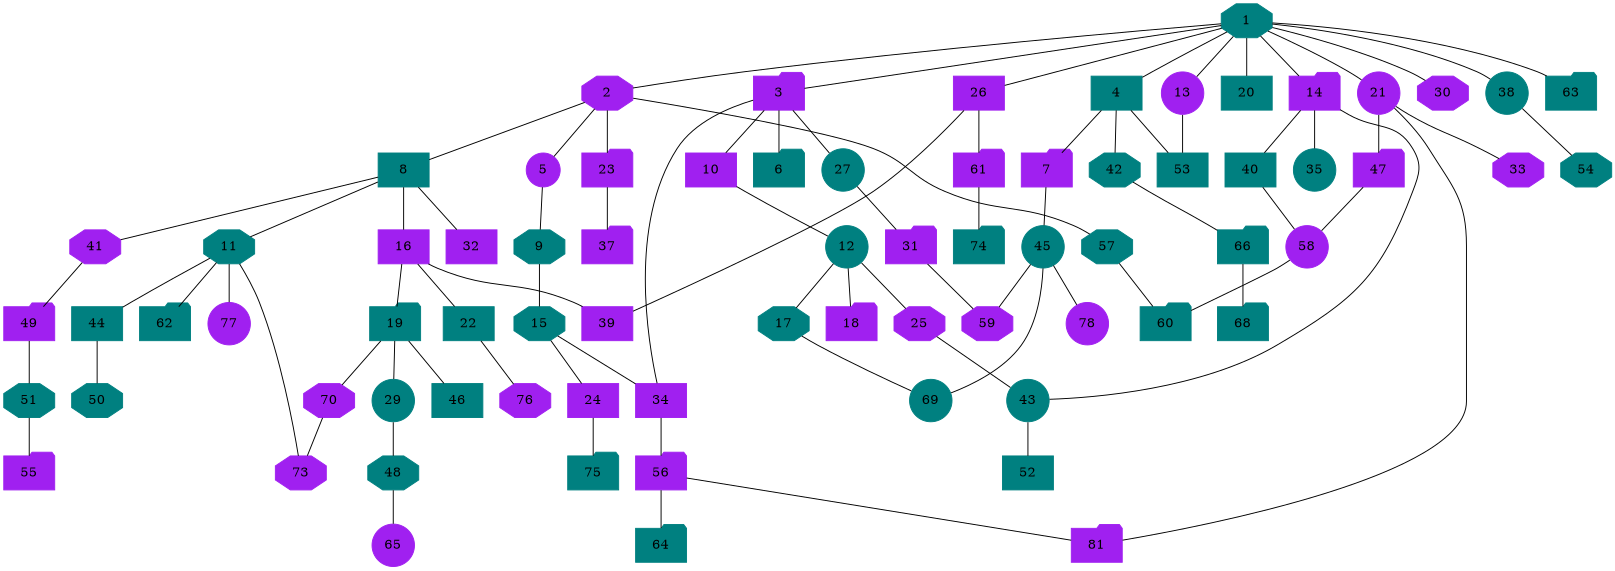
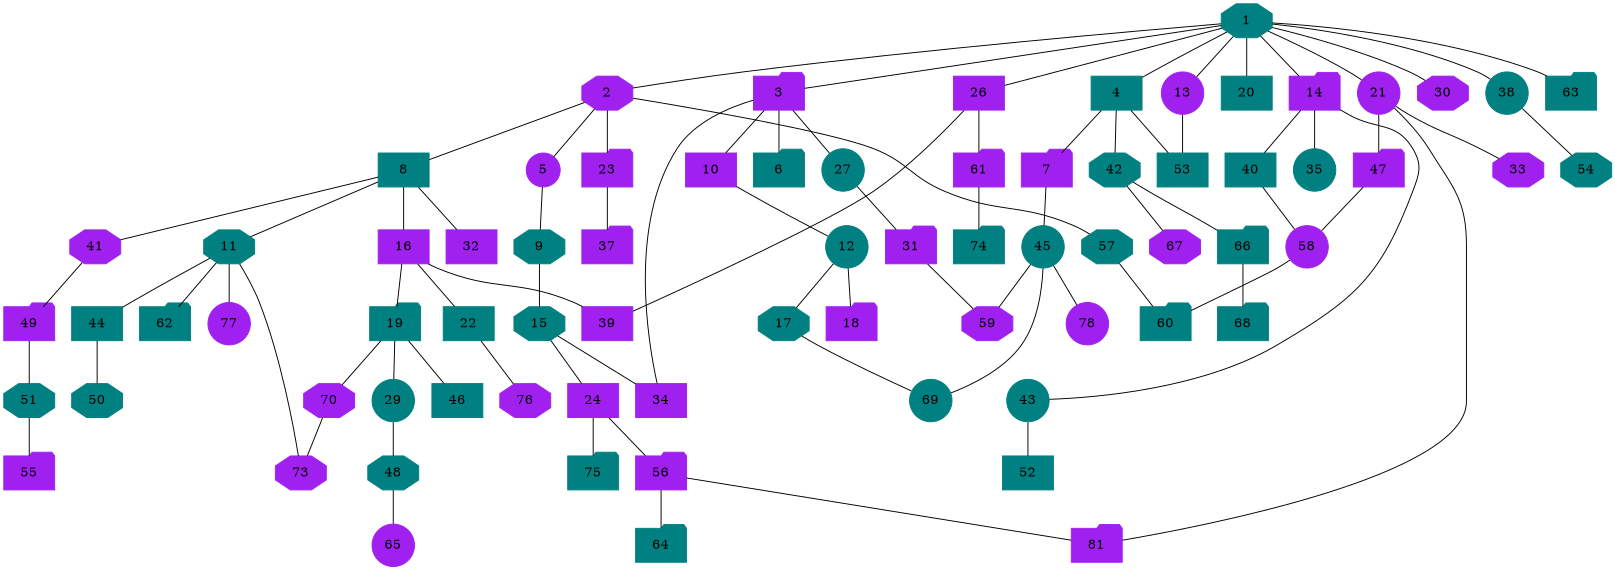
none -> (1175, 247)
(919, 324) -> none
(661, 437) -> (627, 437)
